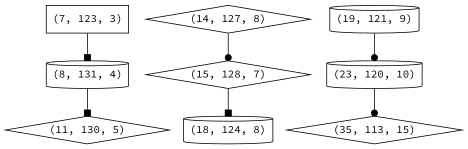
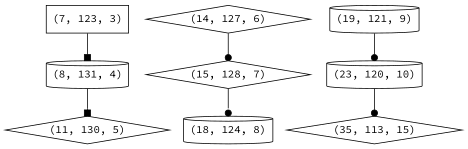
(228, 19) -> (228, 19)
(228, 99) -> (228, 99)
